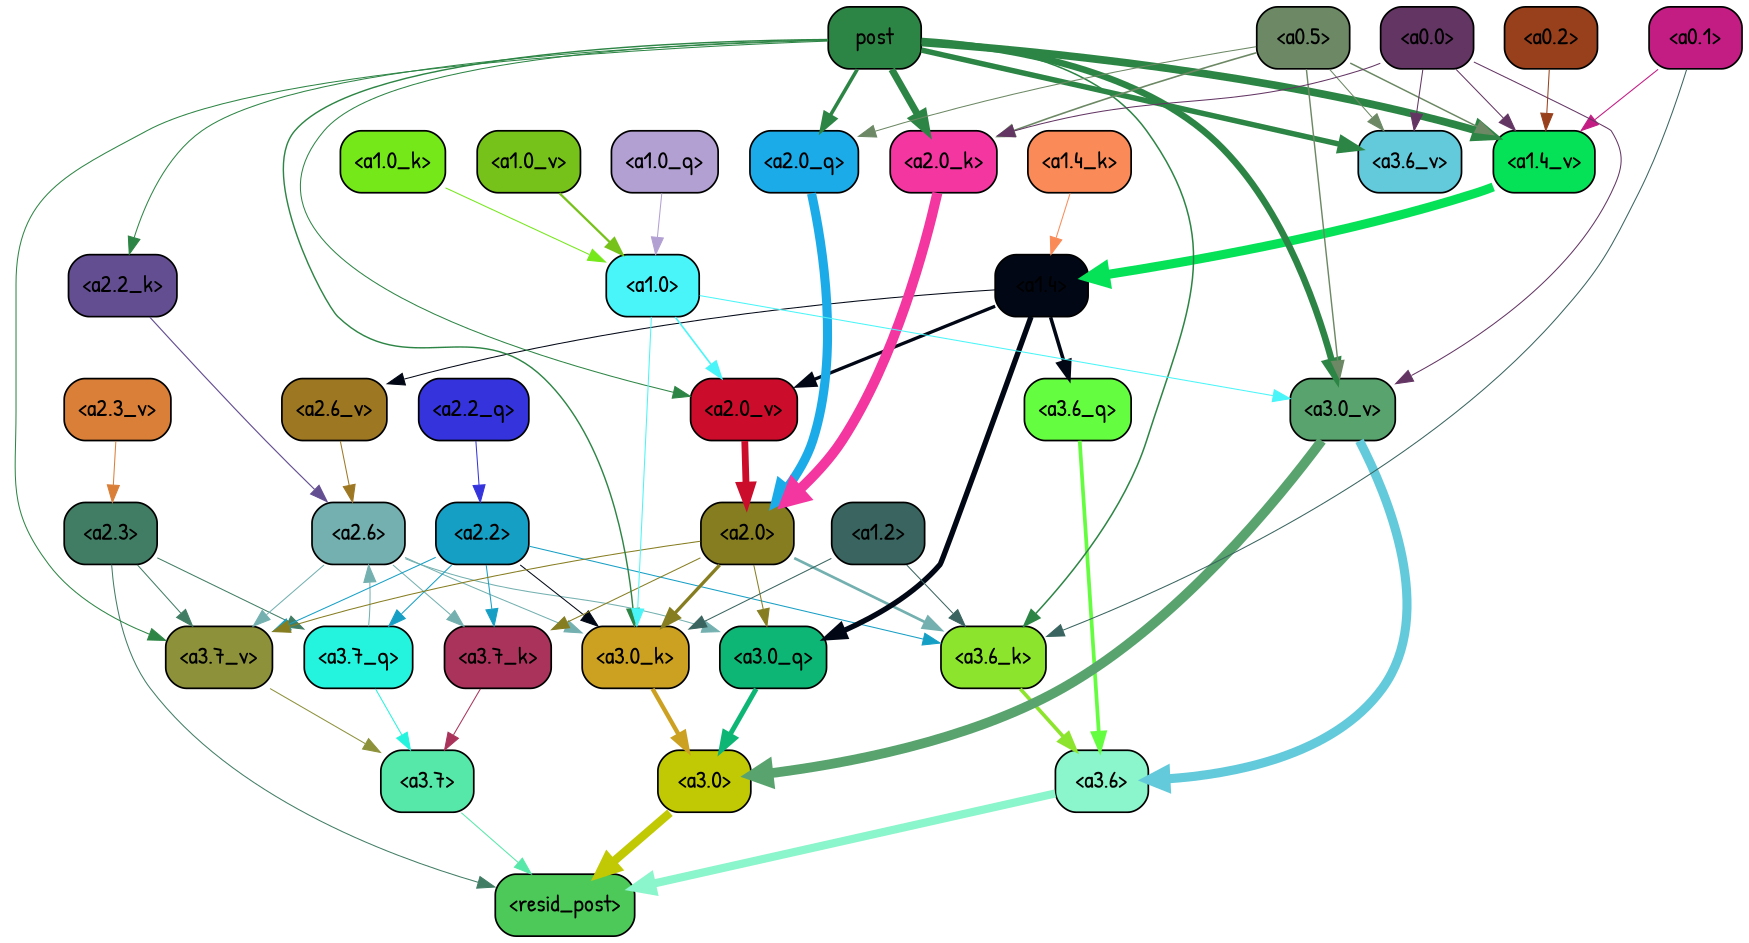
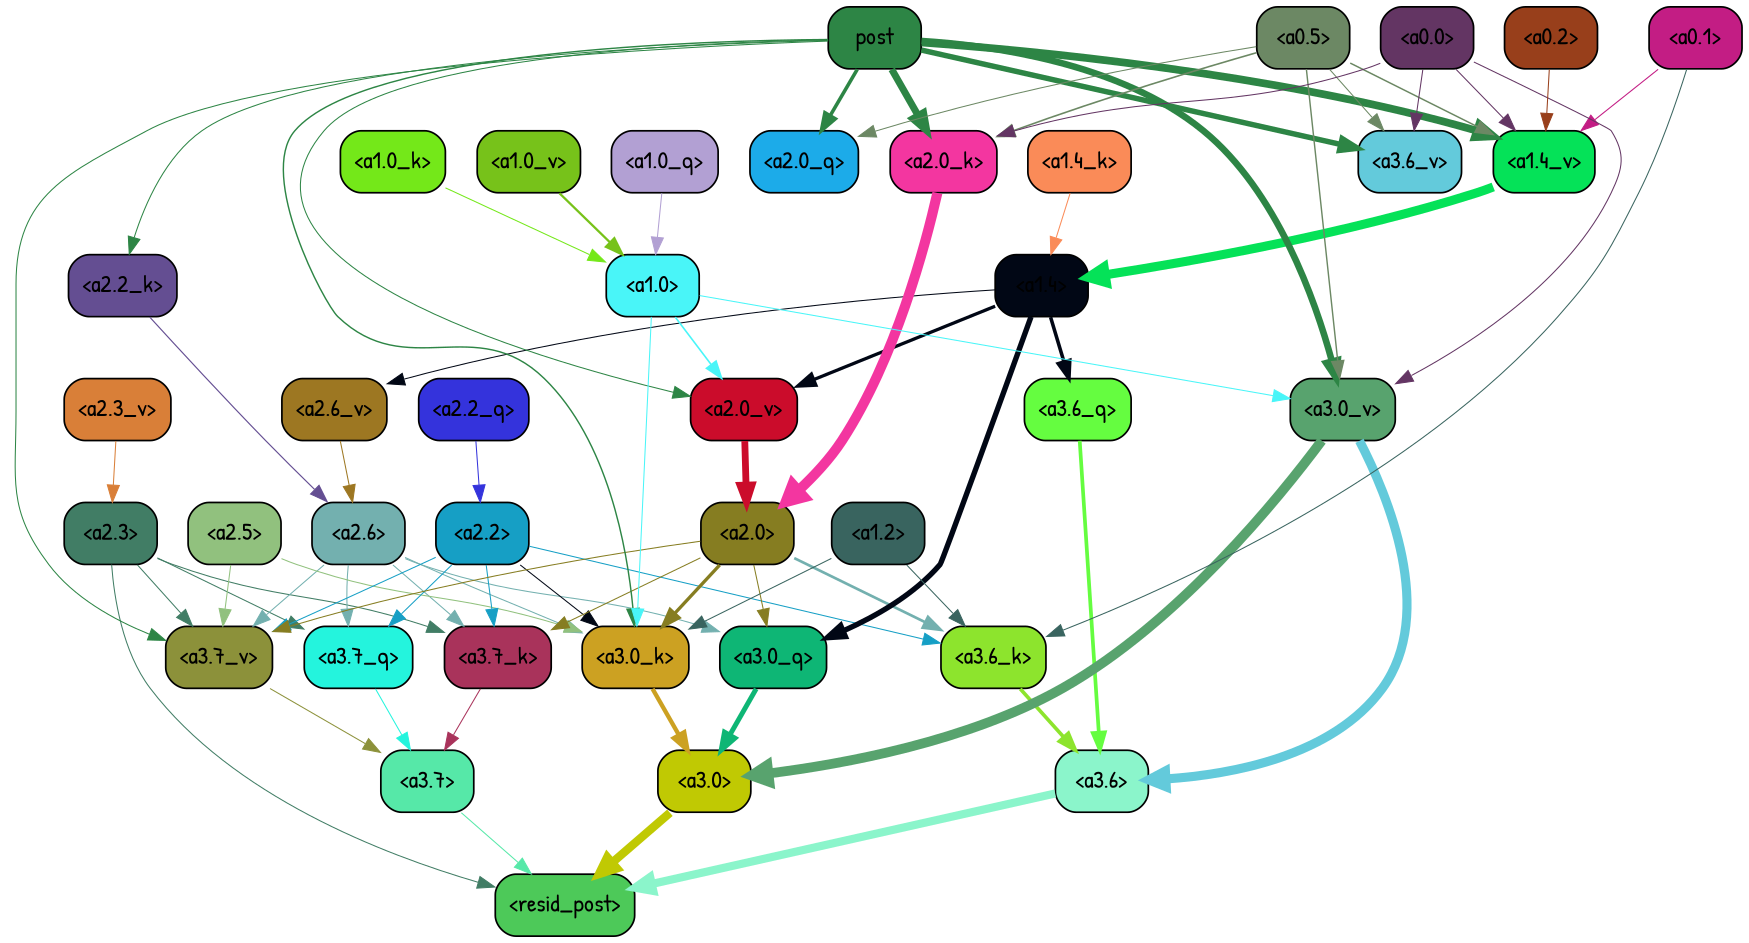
(1193, 242) -> none
(827, 345) -> none
none -> (235, 533)
none -> (306, 597)
(369, 615) -> (347, 587)
